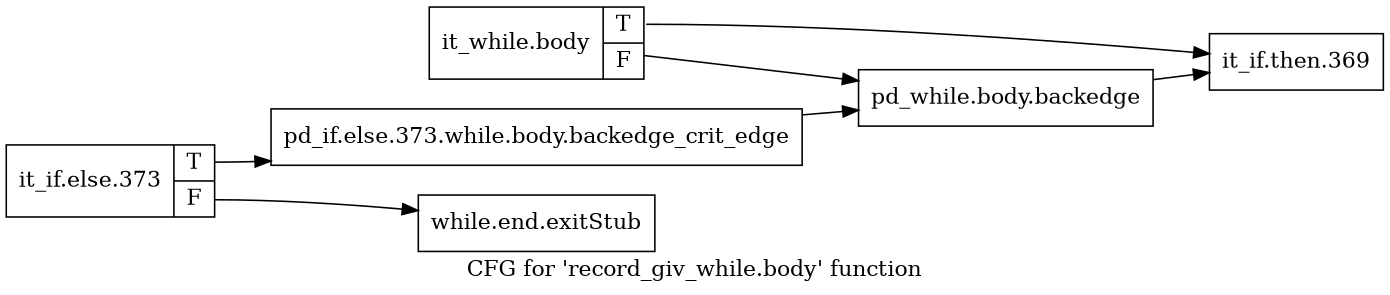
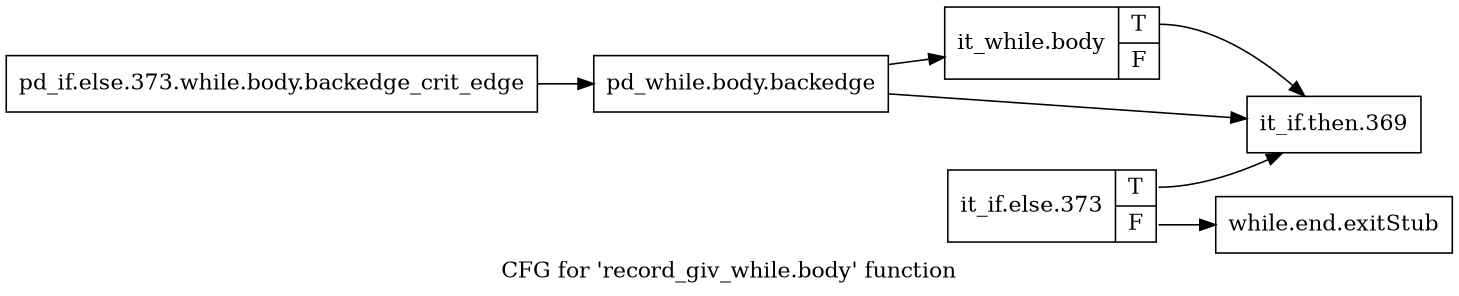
(743, 67) -> (909, 62)
(235, 162) -> (1215, 179)
